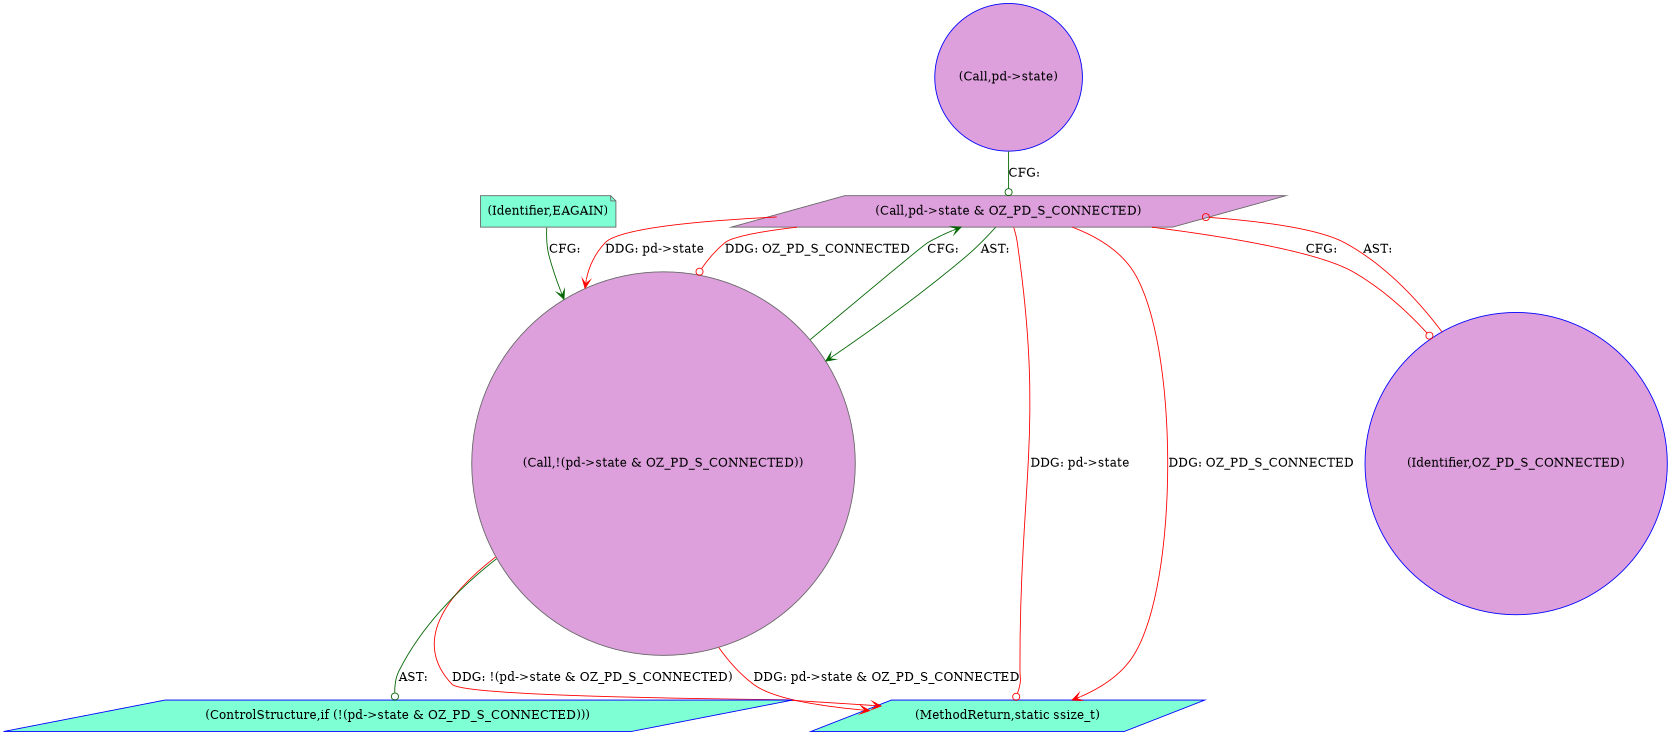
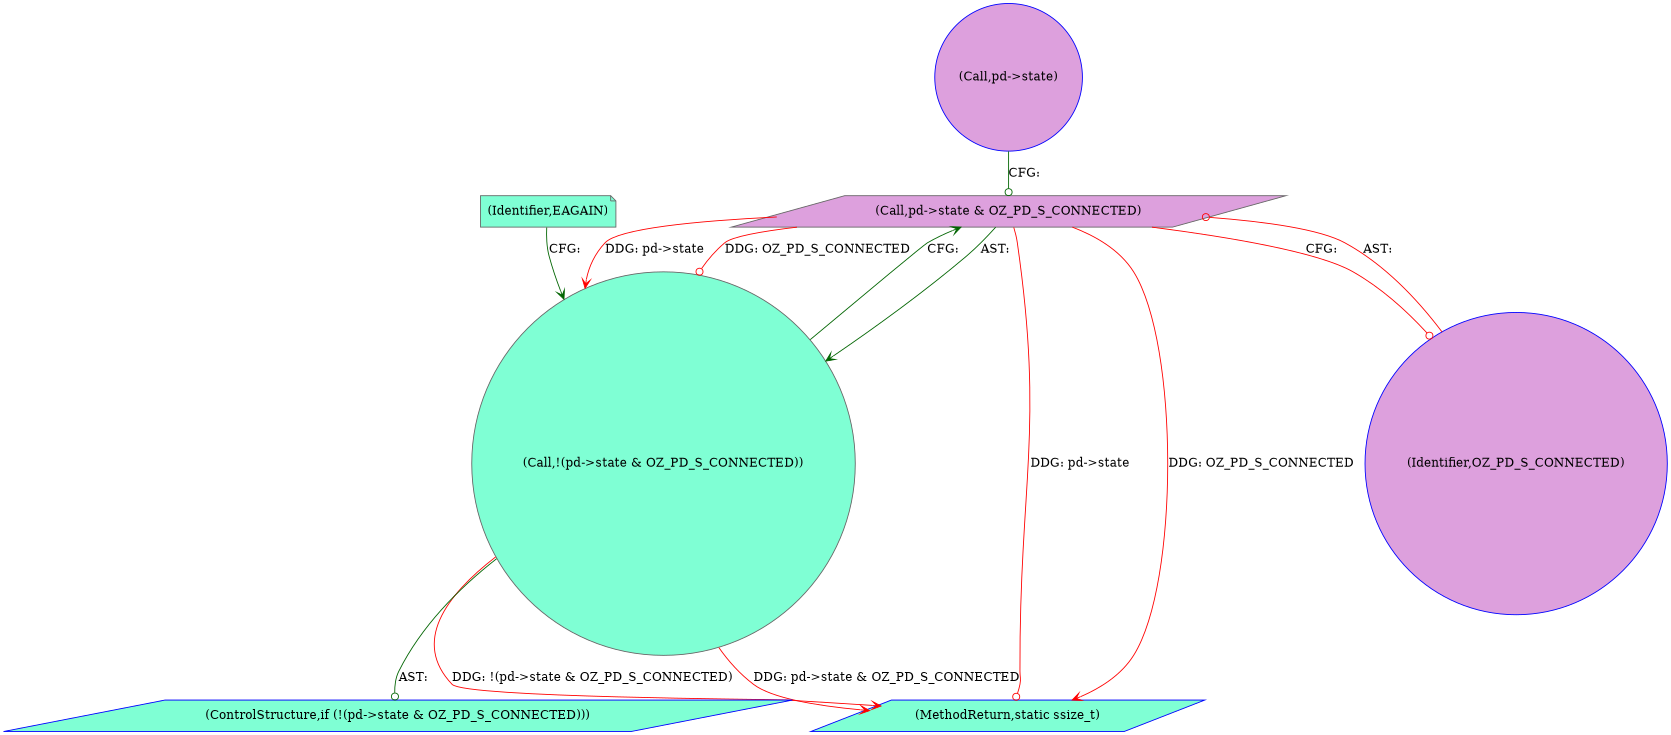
(664, 464) -> (664, 464)
